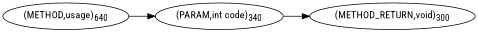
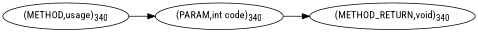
(101, 15) -> (101, 15)
(443, 15) -> (443, 15)
